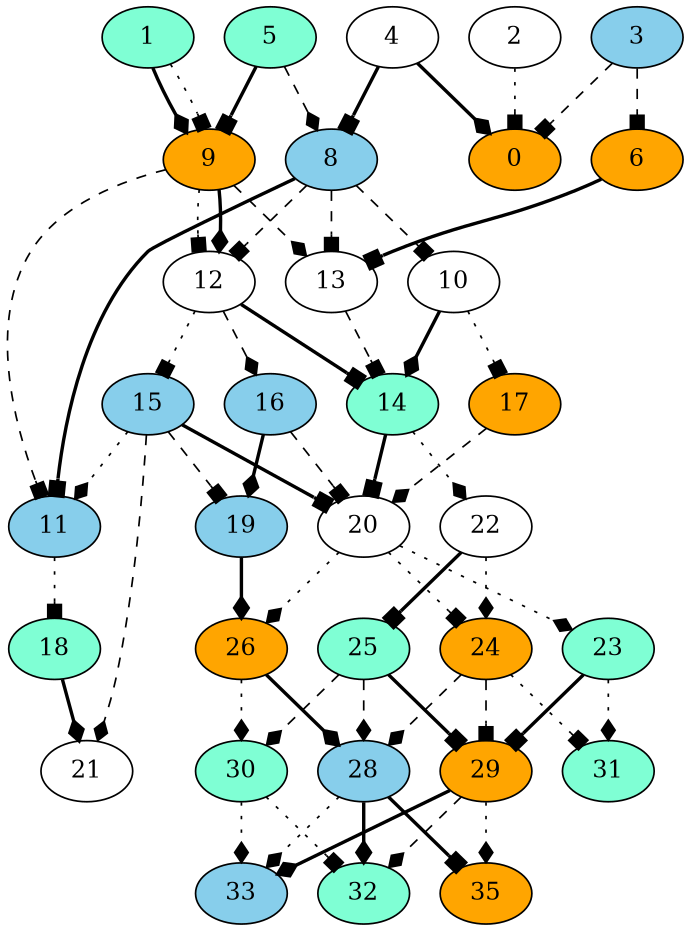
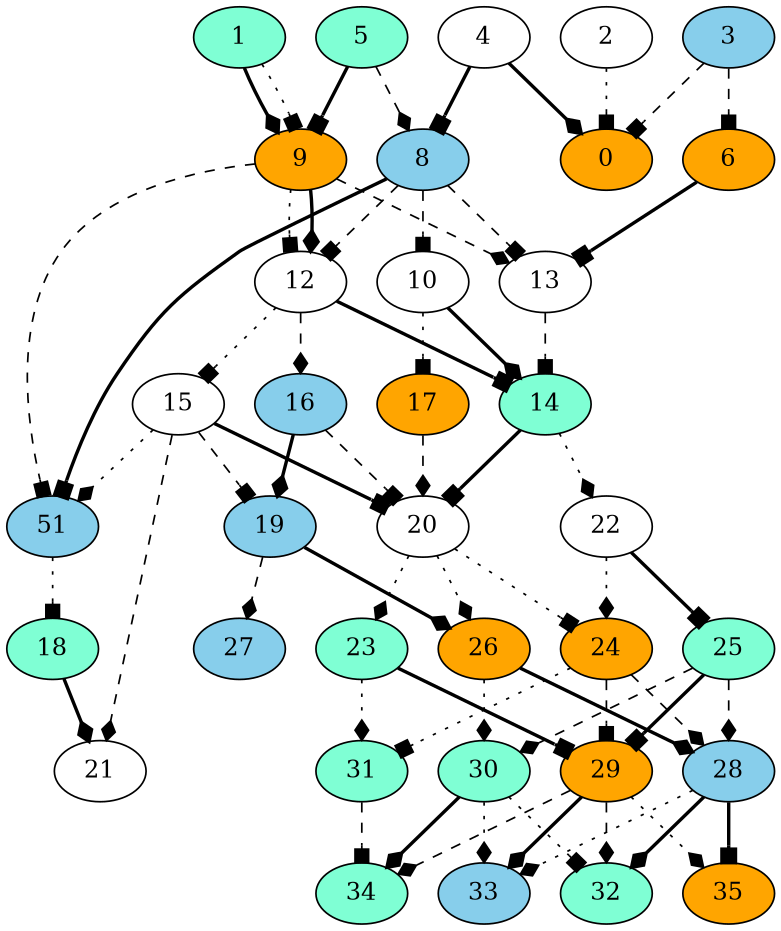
(148, 404) -> (178, 404)
(55, 527) -> (53, 527)
none -> (240, 649)
none -> (362, 893)
